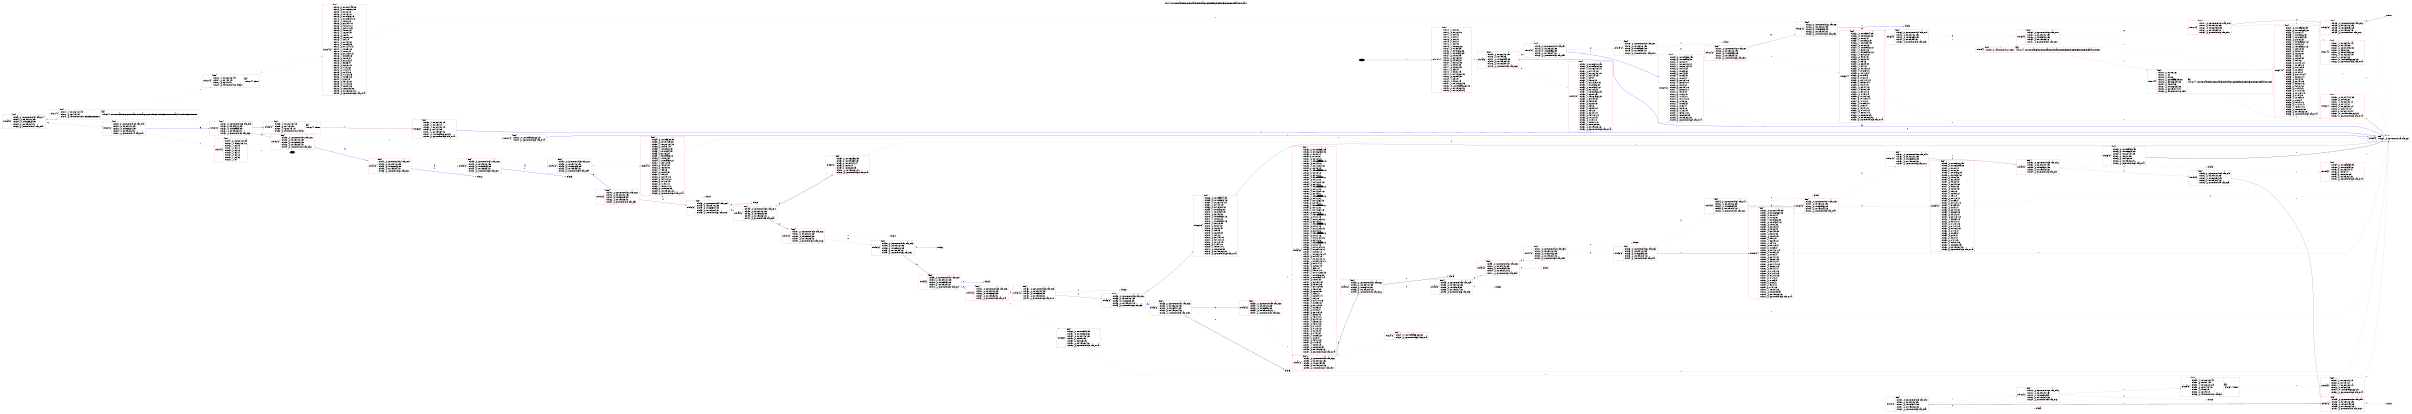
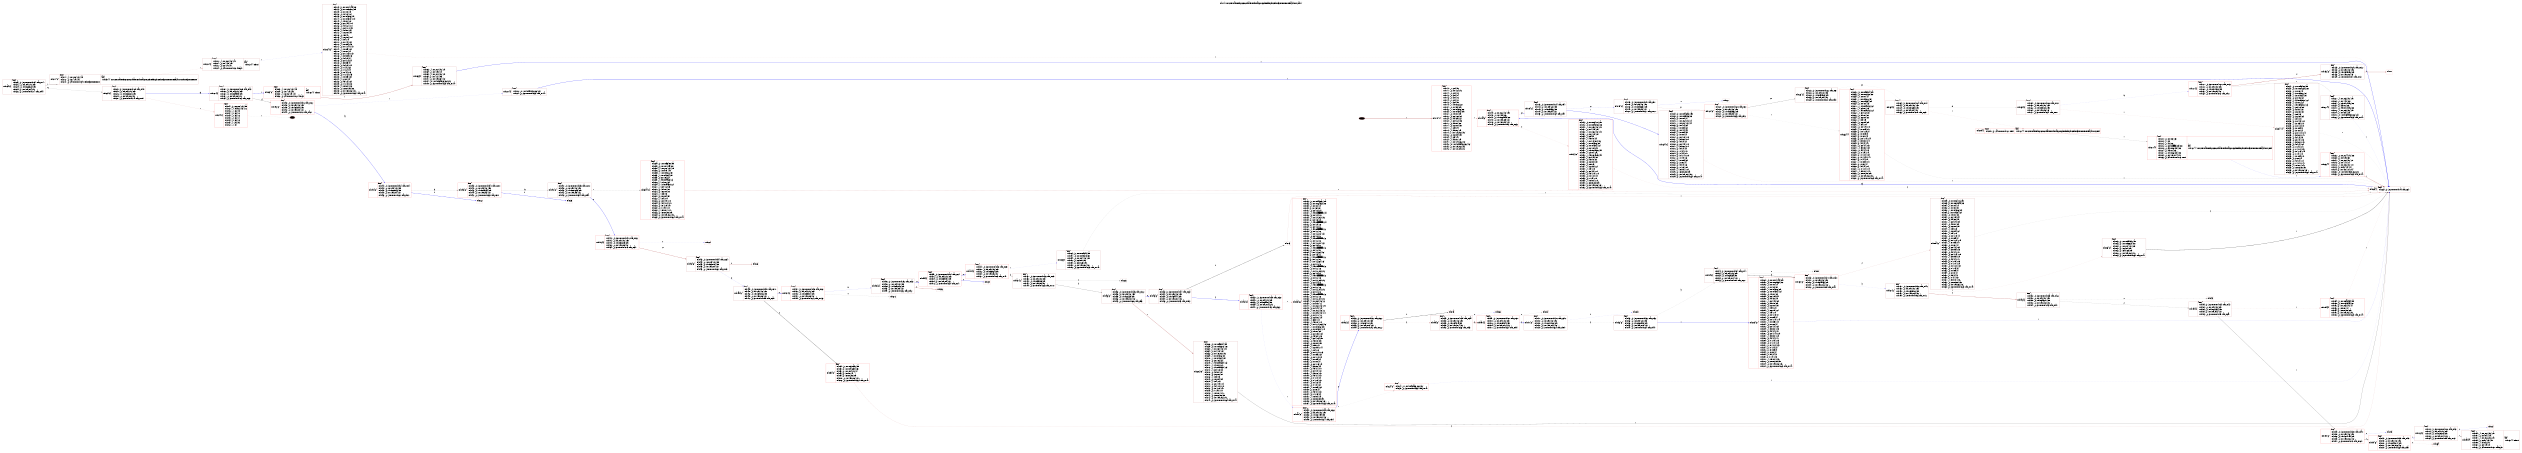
(1907, 26) -> none
(2342, 386) -> none
(2124, 404) -> (2366, 440)
